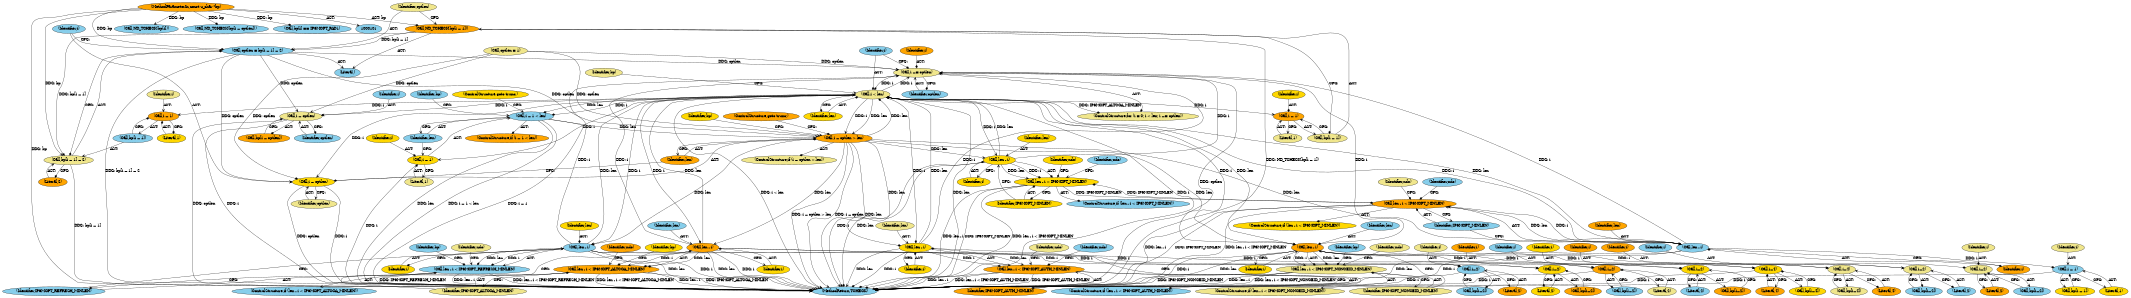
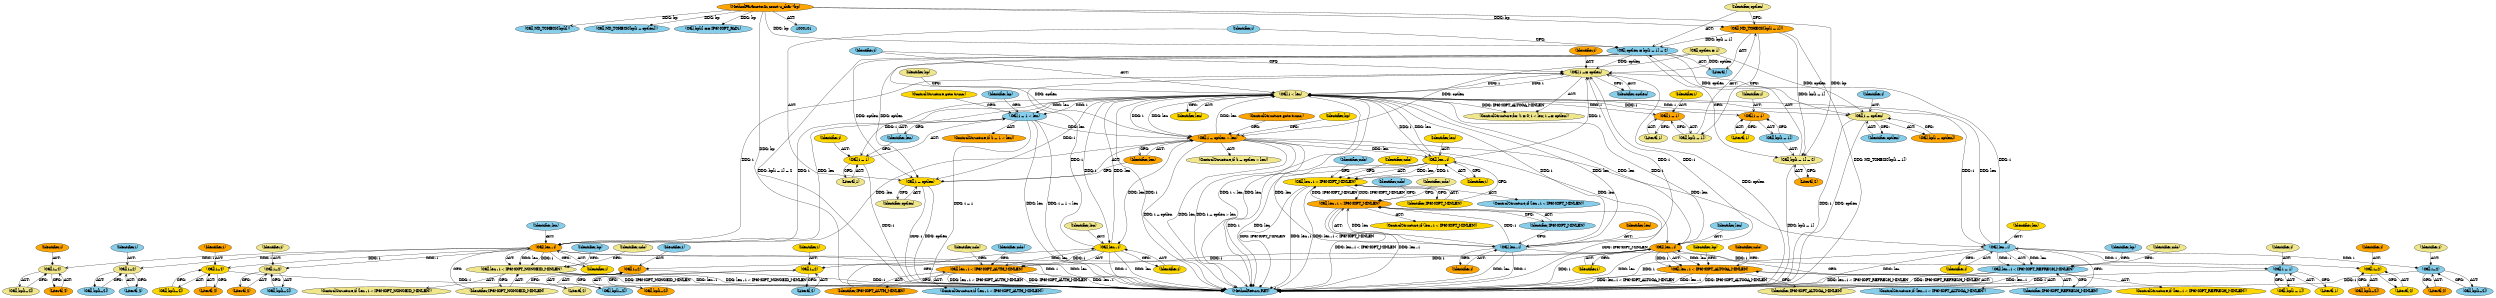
(379, 18) -> (1502, 18)
(845, 291) -> (1251, 291)
none -> (2191, 291)
